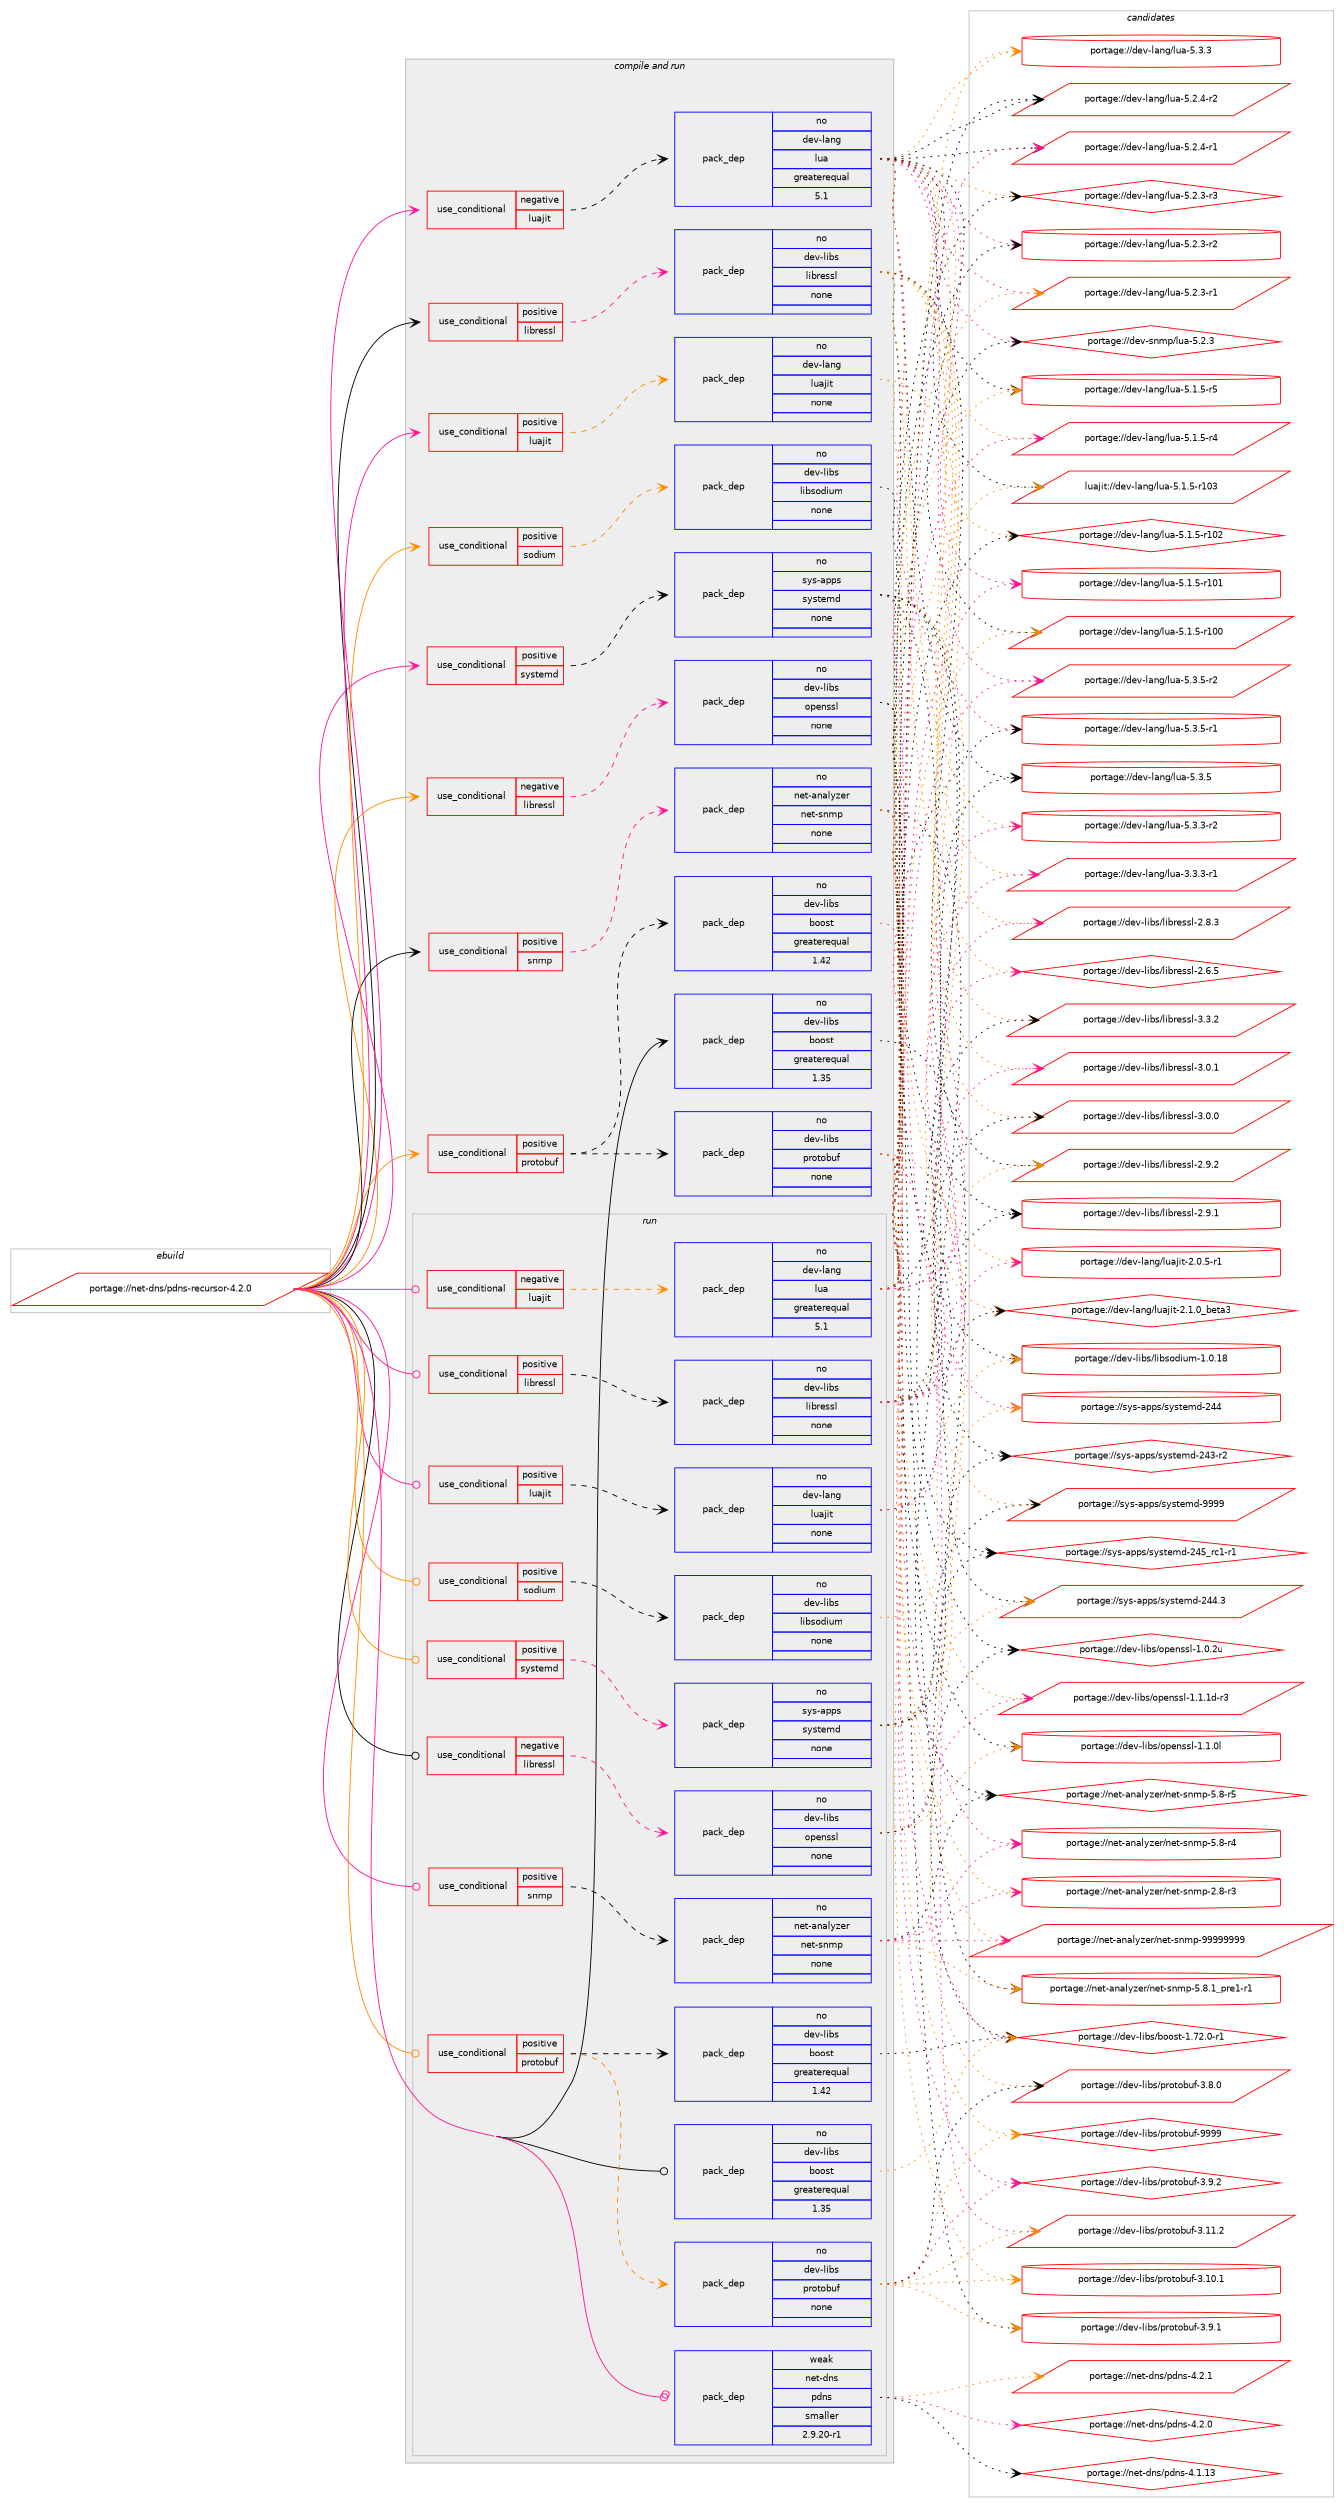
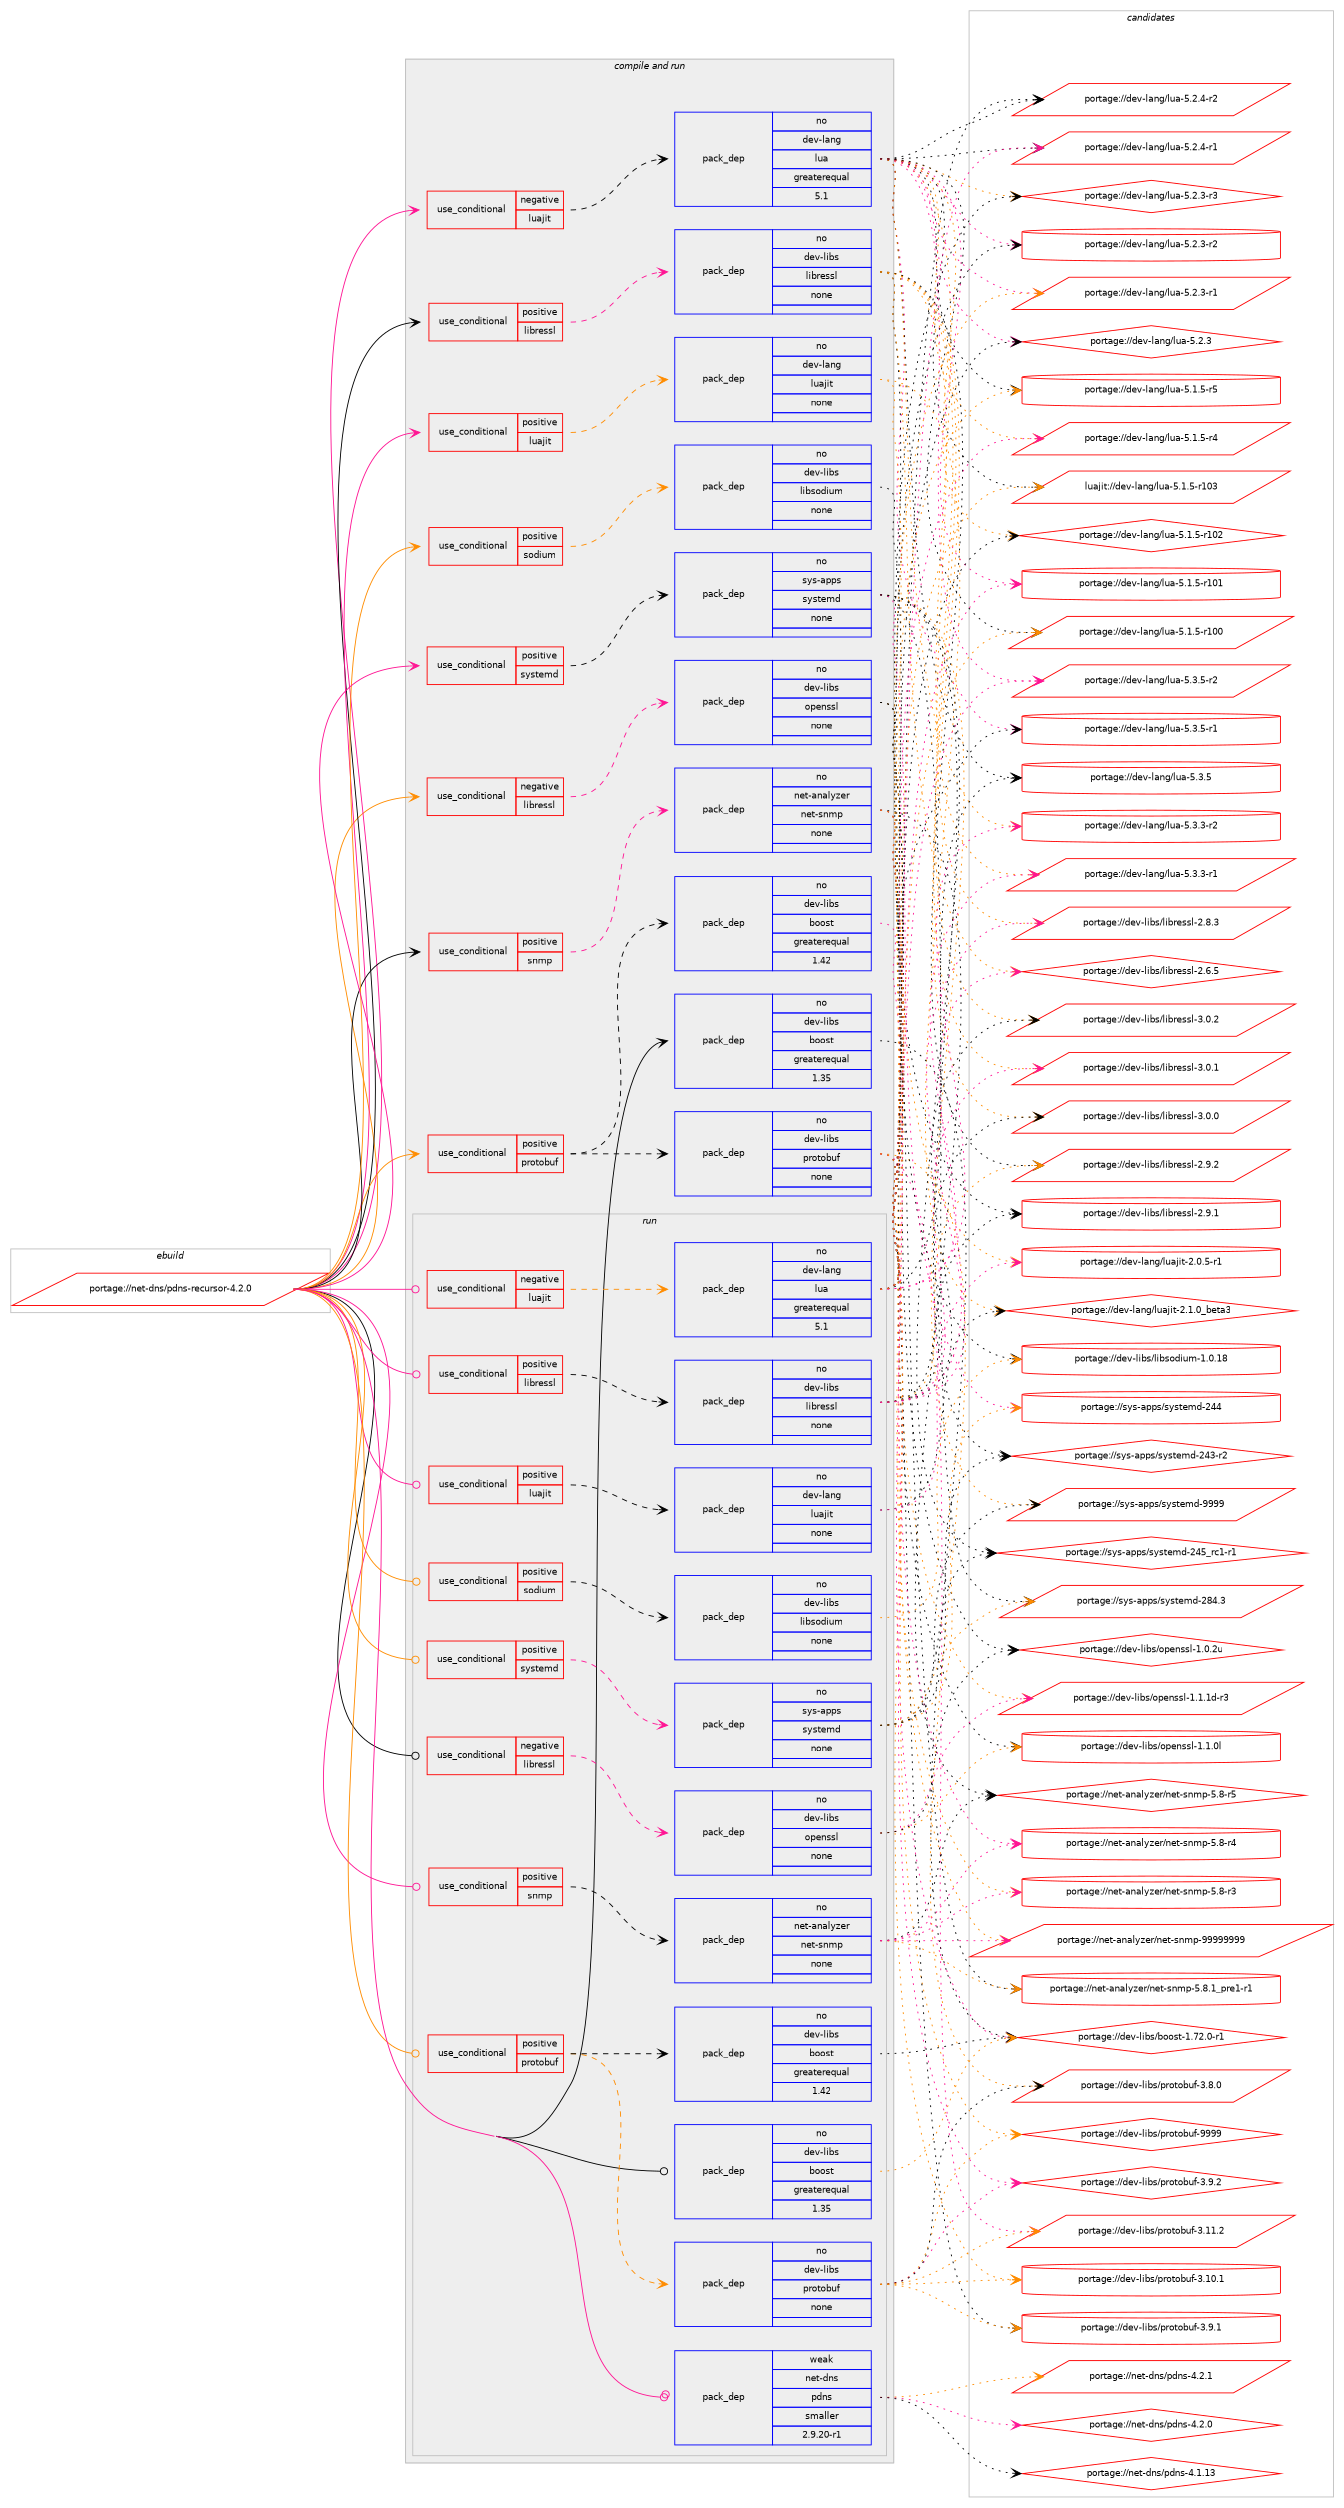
(1151, 51) -> none
(1151, 342) -> (1151, 342)
(1151, 875) -> (1151, 875)
(1151, 1020) -> (1151, 1020)
(1151, 1602) -> (1151, 1602)
(1151, 1892) -> (1151, 1892)
